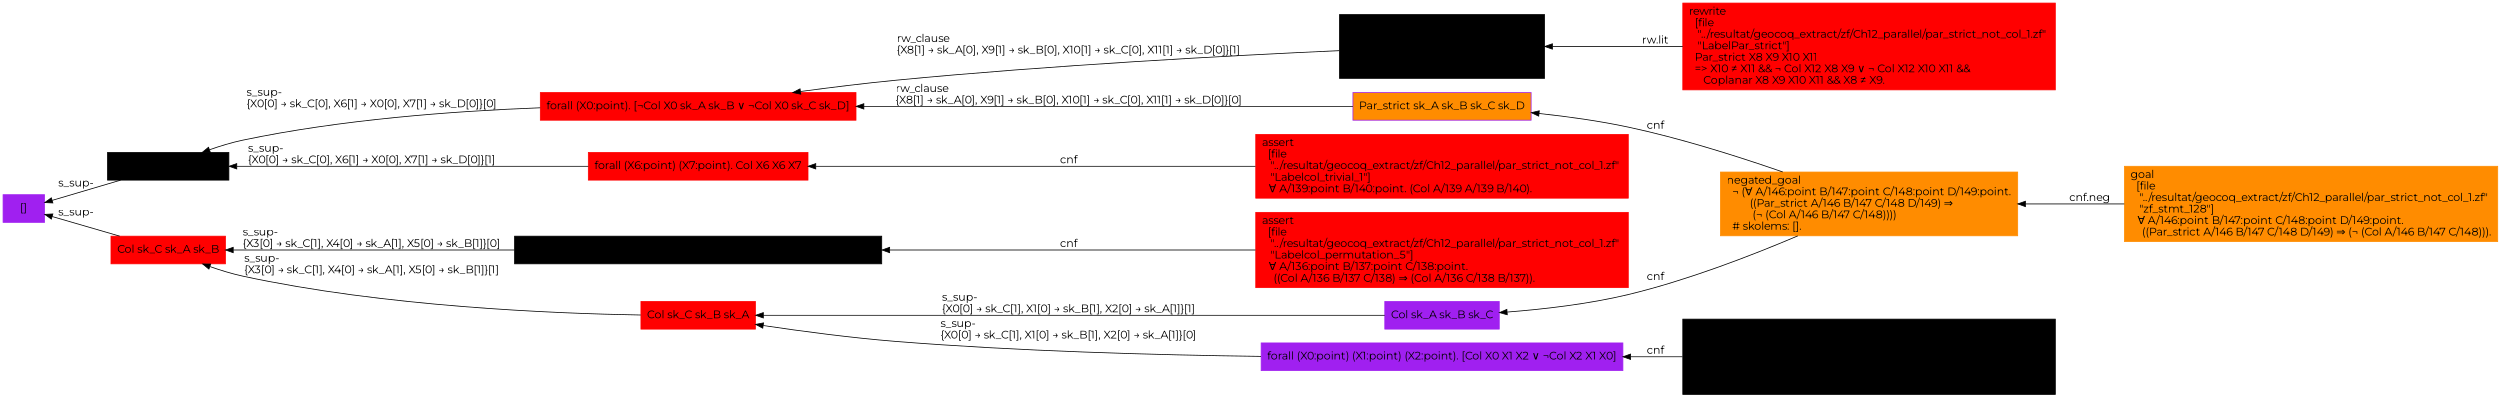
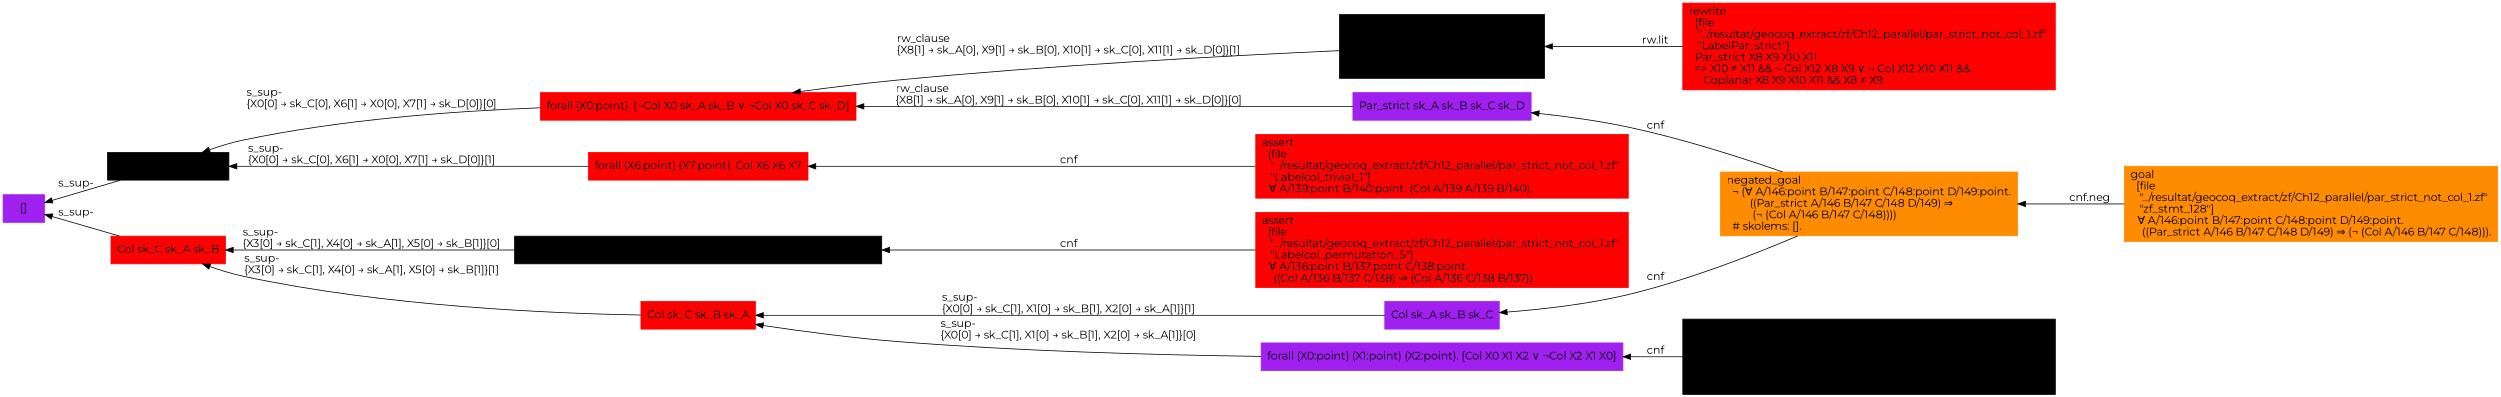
(1442, 106) -> (1442, 106)
